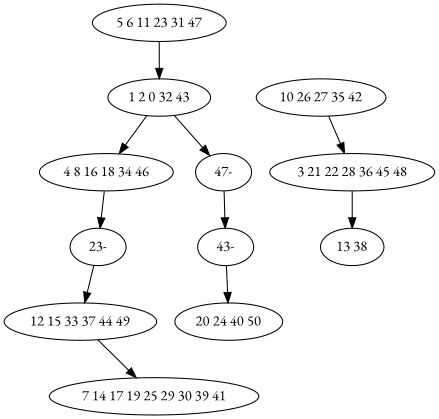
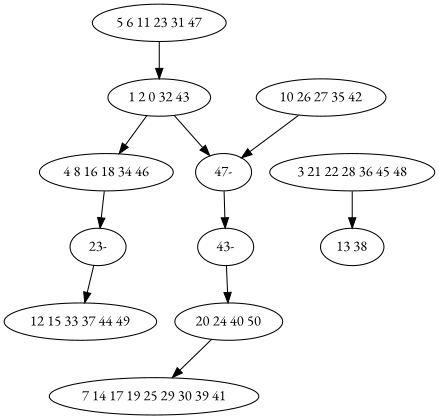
(335, 130) -> (274, 133)
(113, 355) -> (196, 355)
